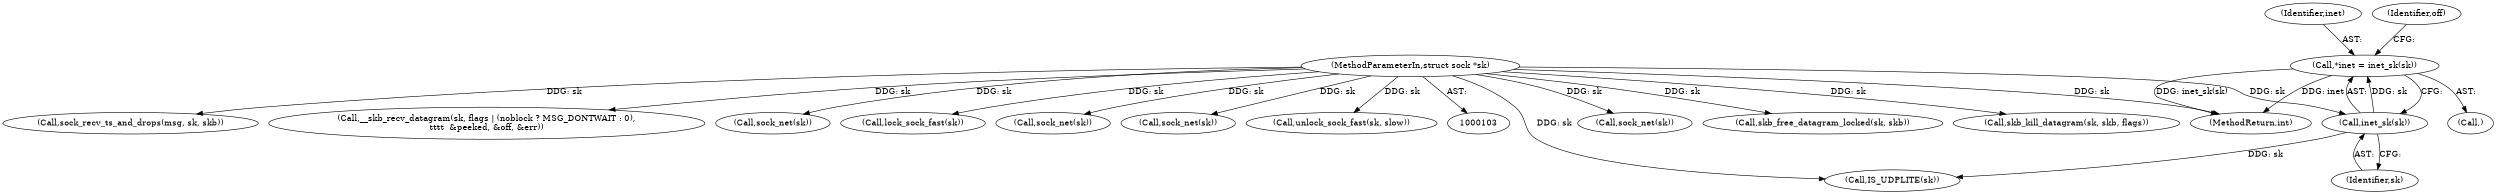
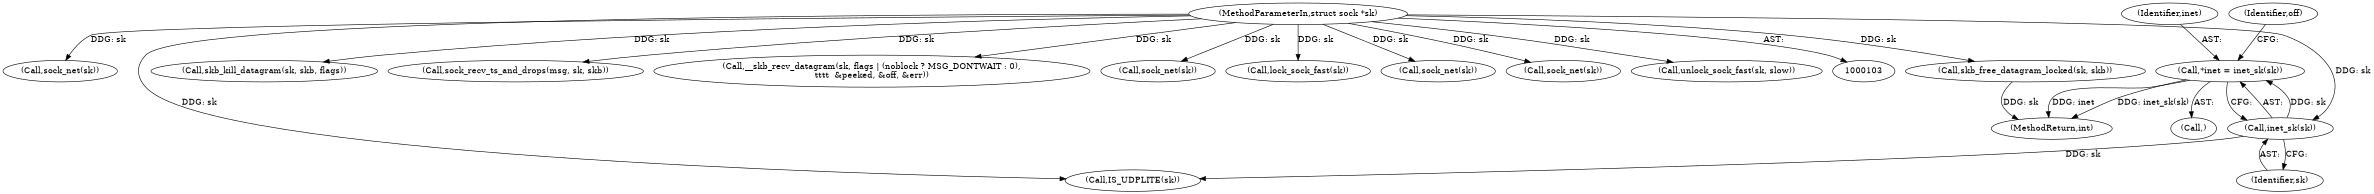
(1864, 83) -> (2001, 100)
